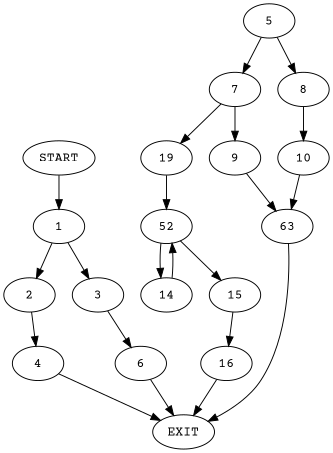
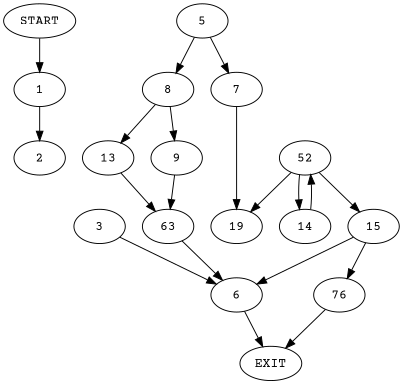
(235, 119) -> (172, 119)
(303, 158) -> (108, 158)
(166, 188) -> (274, 189)
(76, 257) -> none
none -> (310, 259)
(278, 342) -> (199, 257)
(38, 363) -> none
(226, 363) -> (339, 295)
